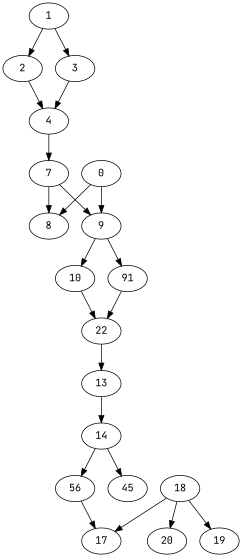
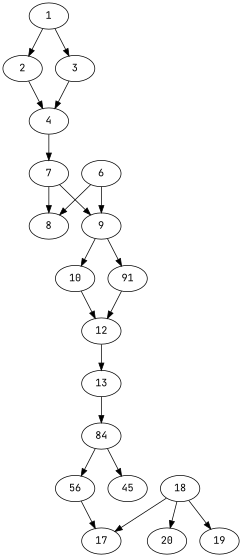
(101, 174) -> (101, 174)
(101, 331) -> (101, 331)
(101, 436) -> (101, 436)
